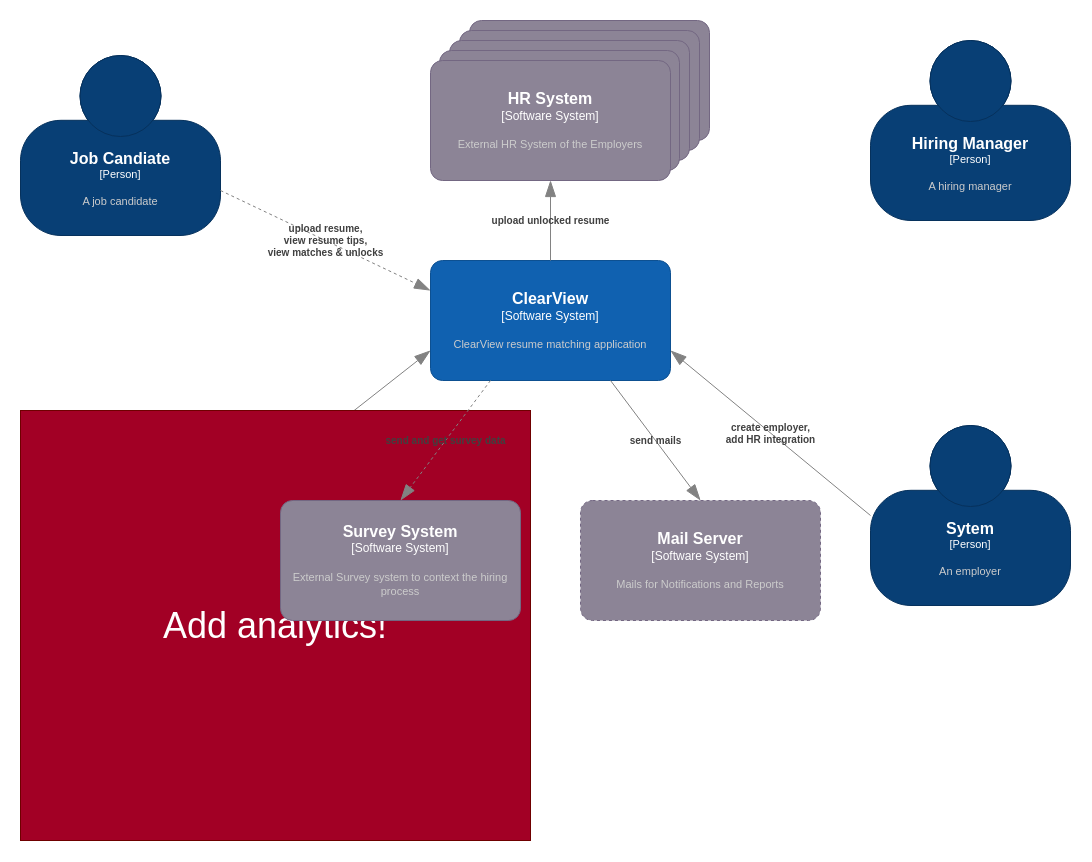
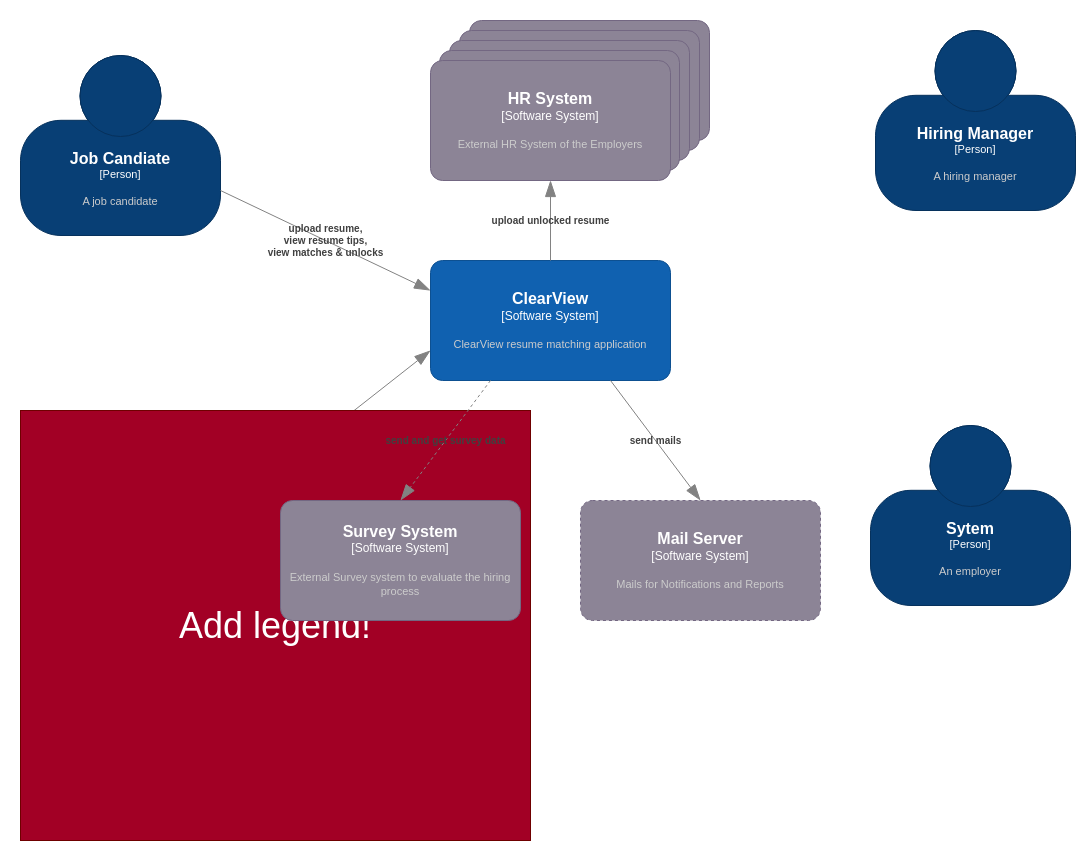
(971, 131) -> (976, 121)
(270, 214) -> (270, 214)
(777, 438) -> none
(401, 561) -> (401, 561)
(276, 626) -> (276, 626)
